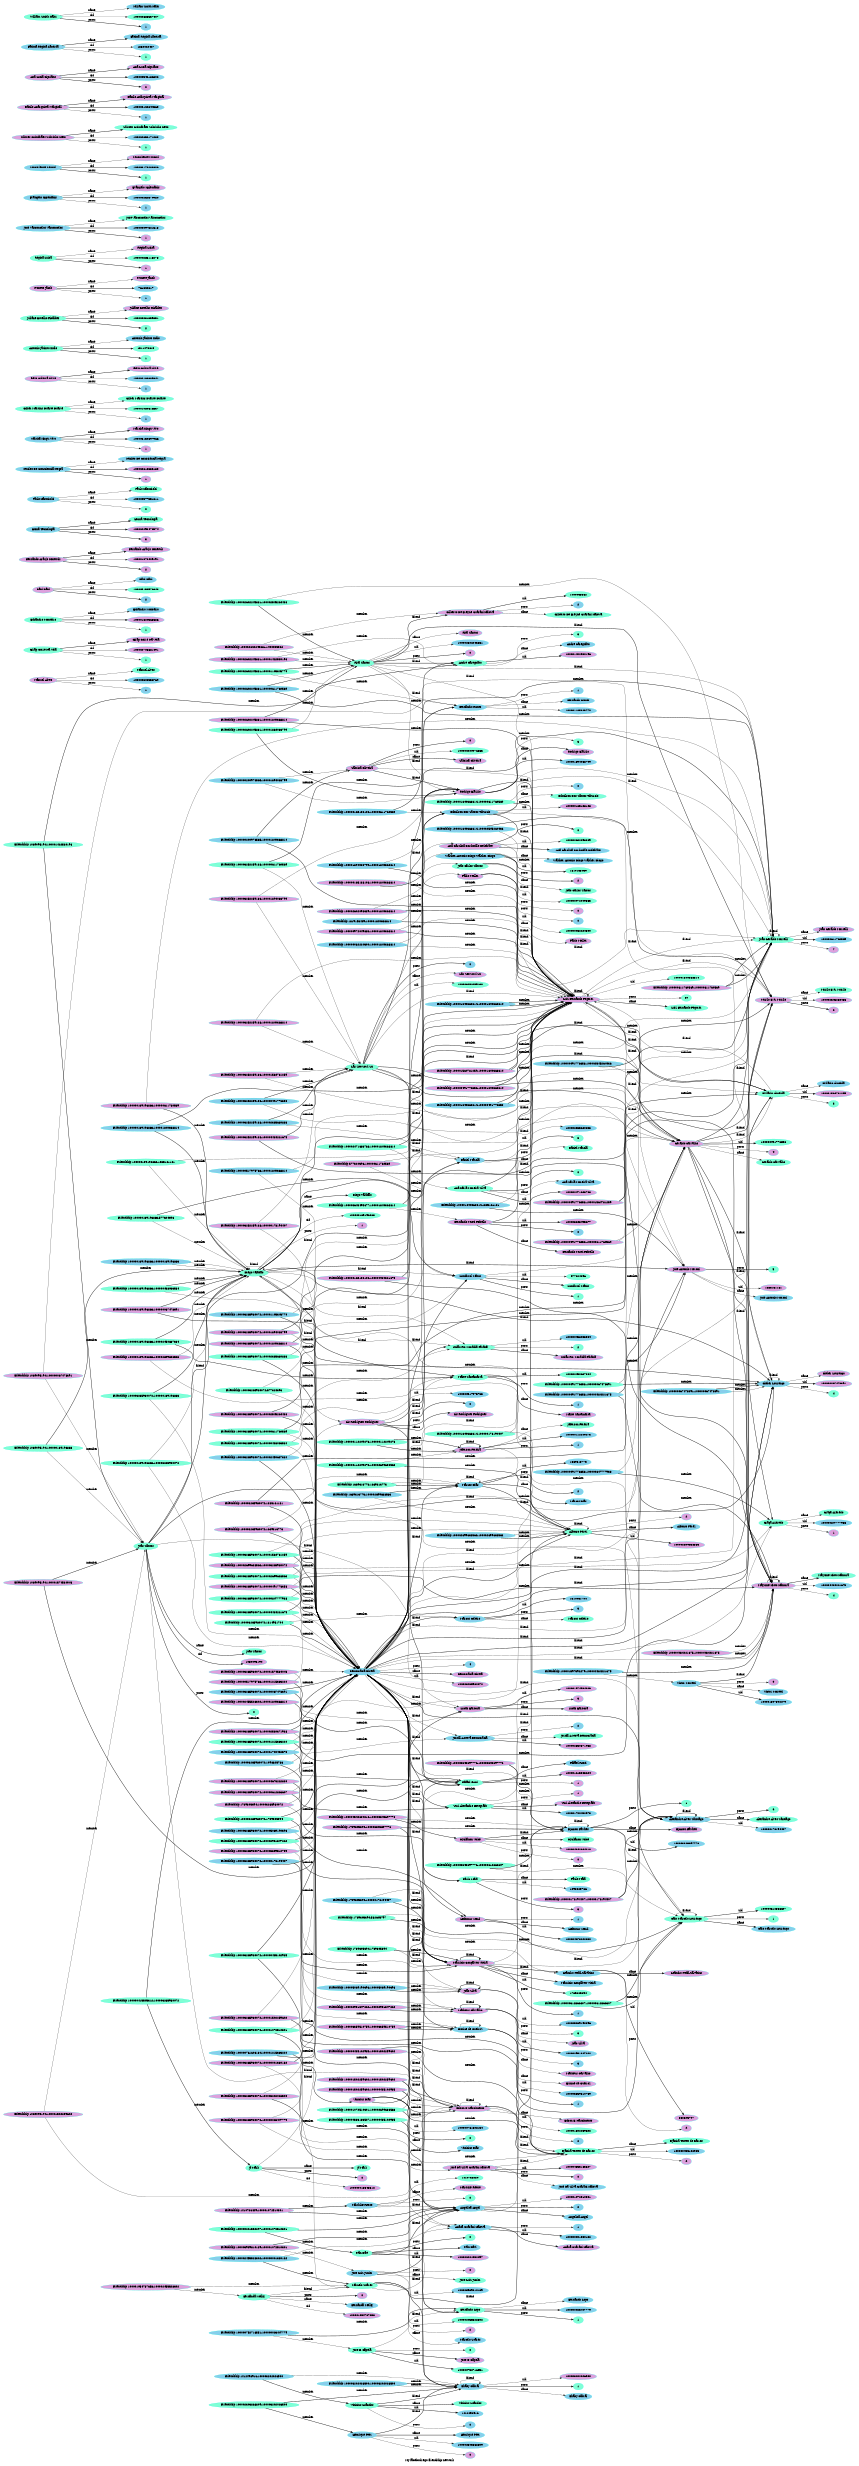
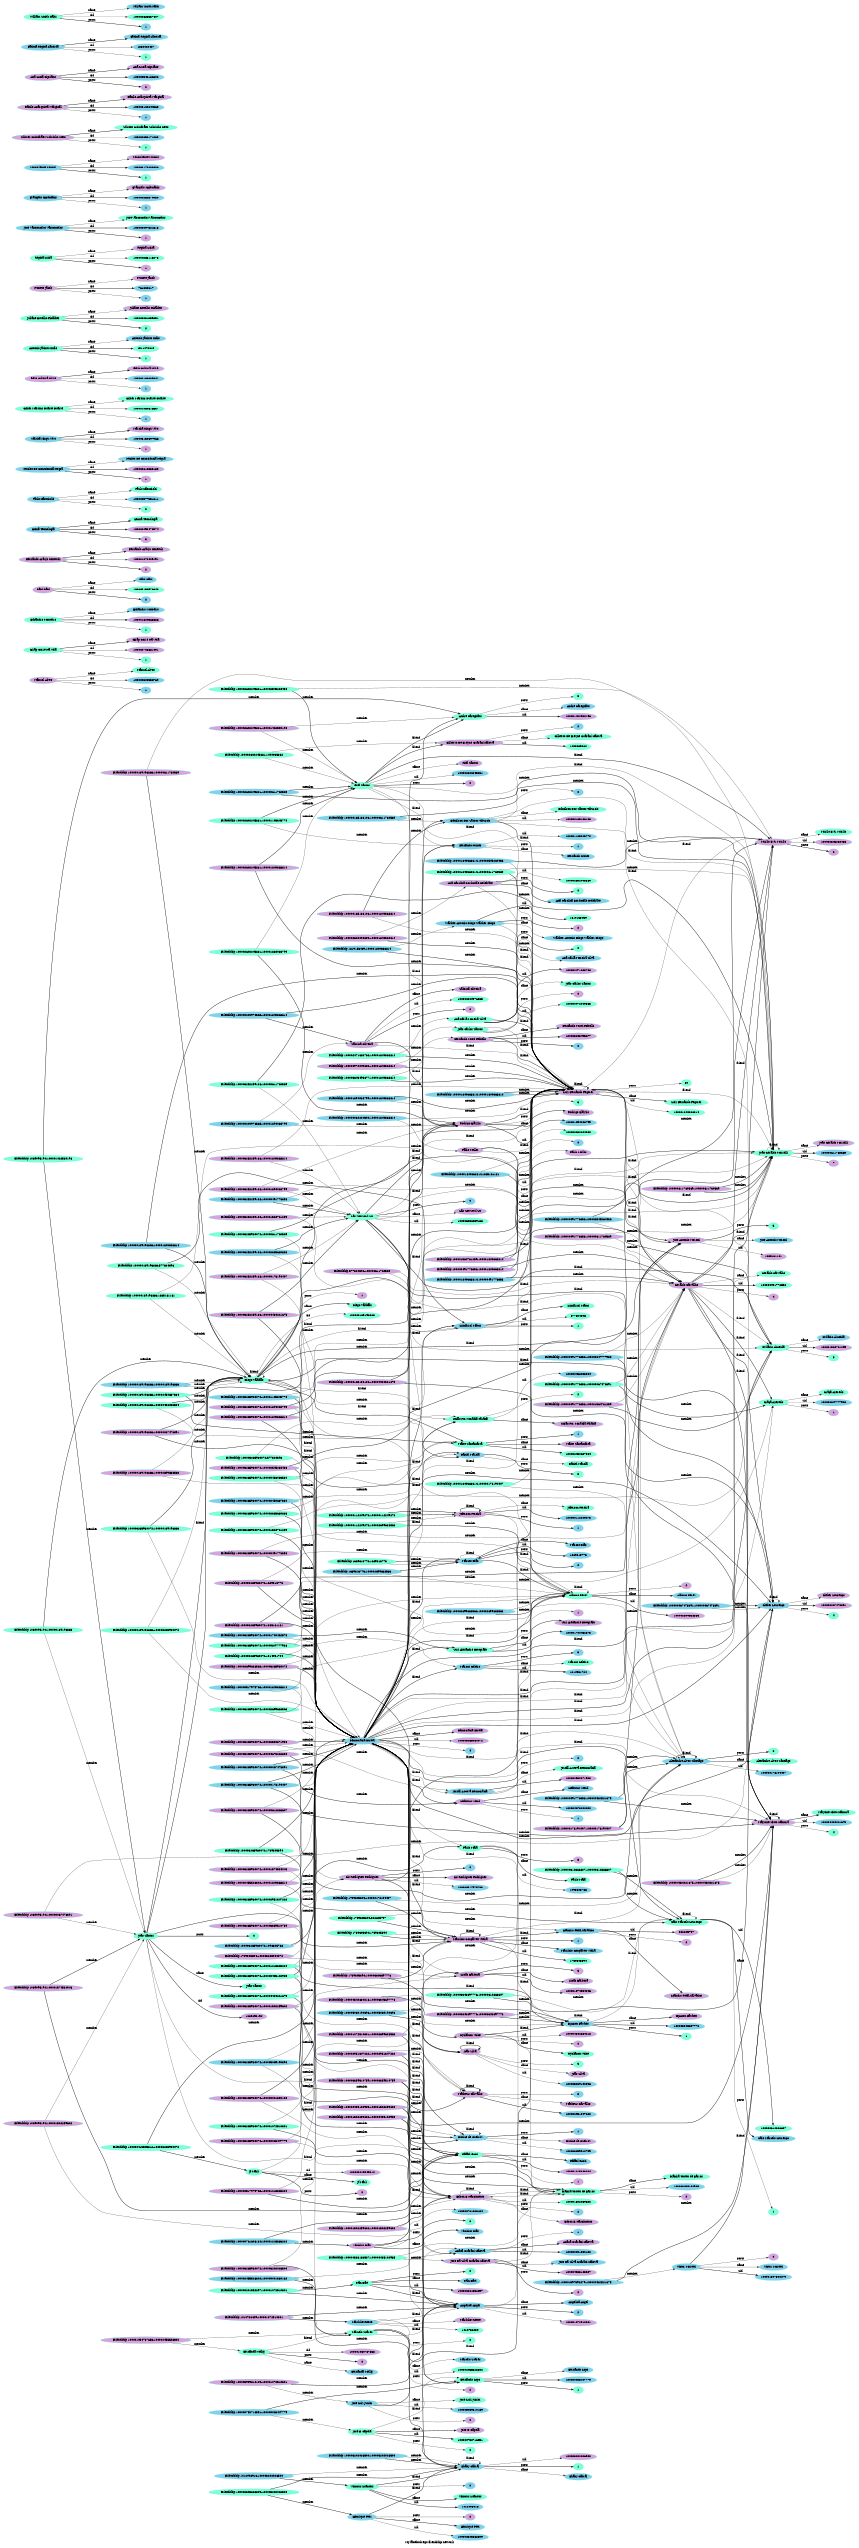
(254, 647) -> (254, 755)
(578, 1128) -> none
(362, 2110) -> (362, 2035)
